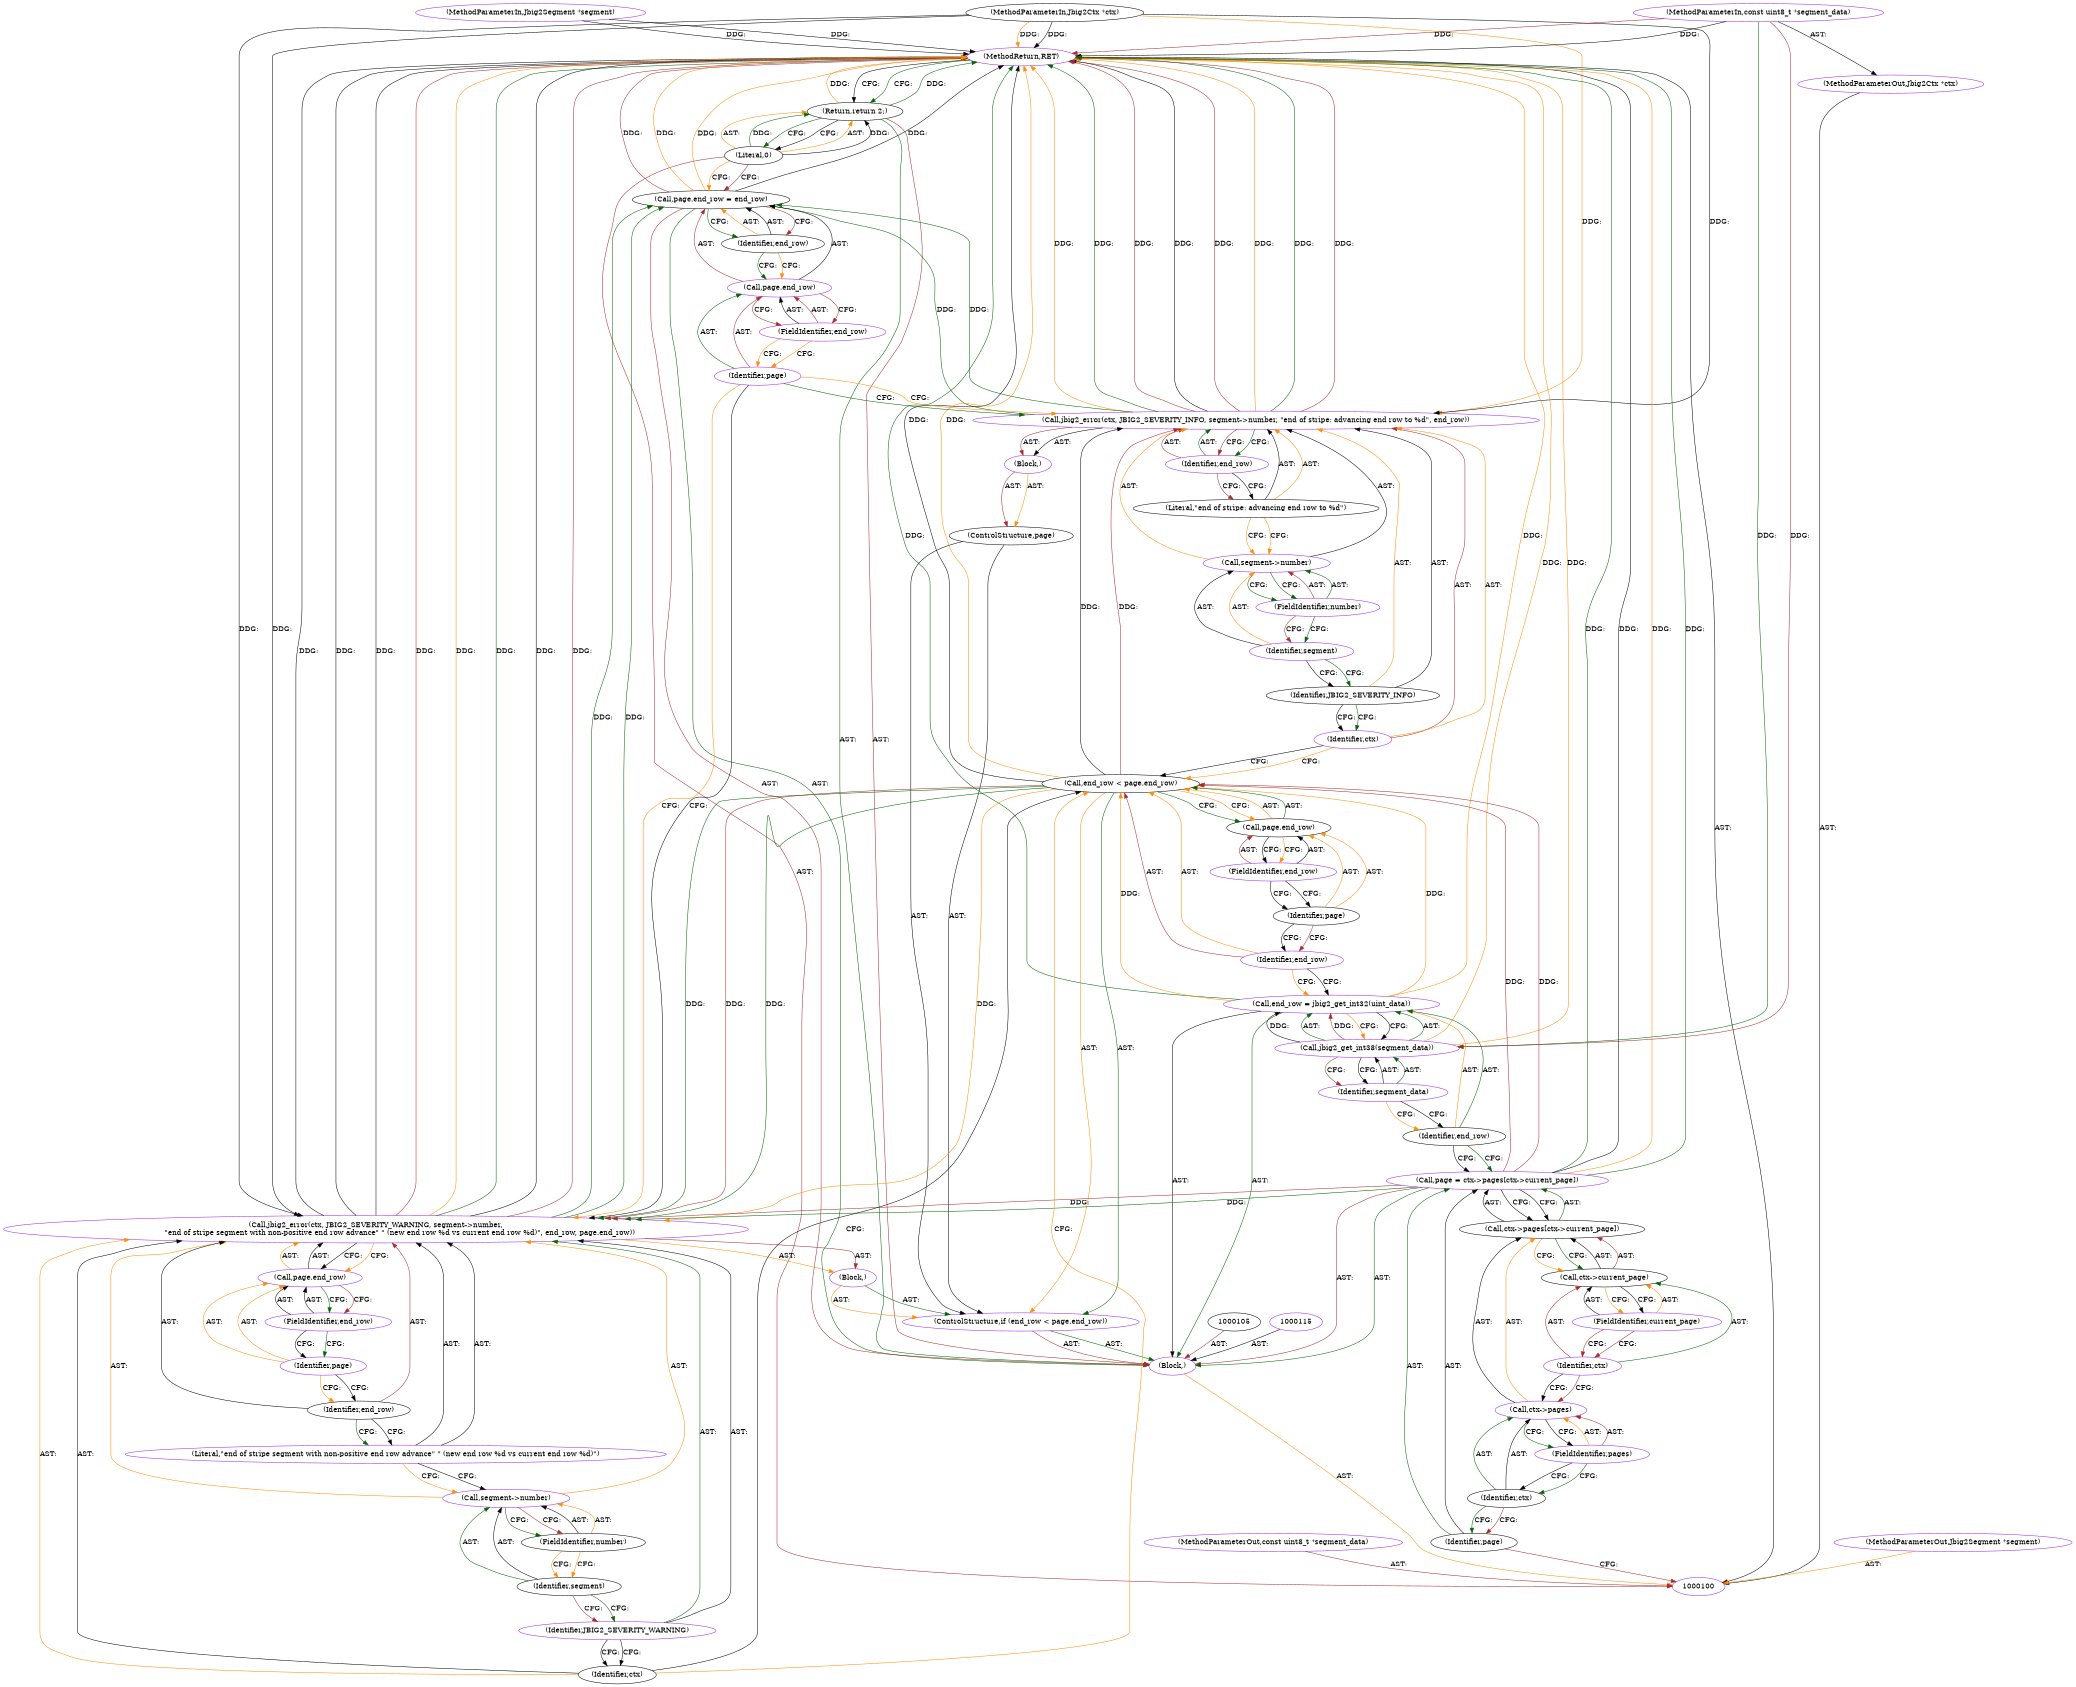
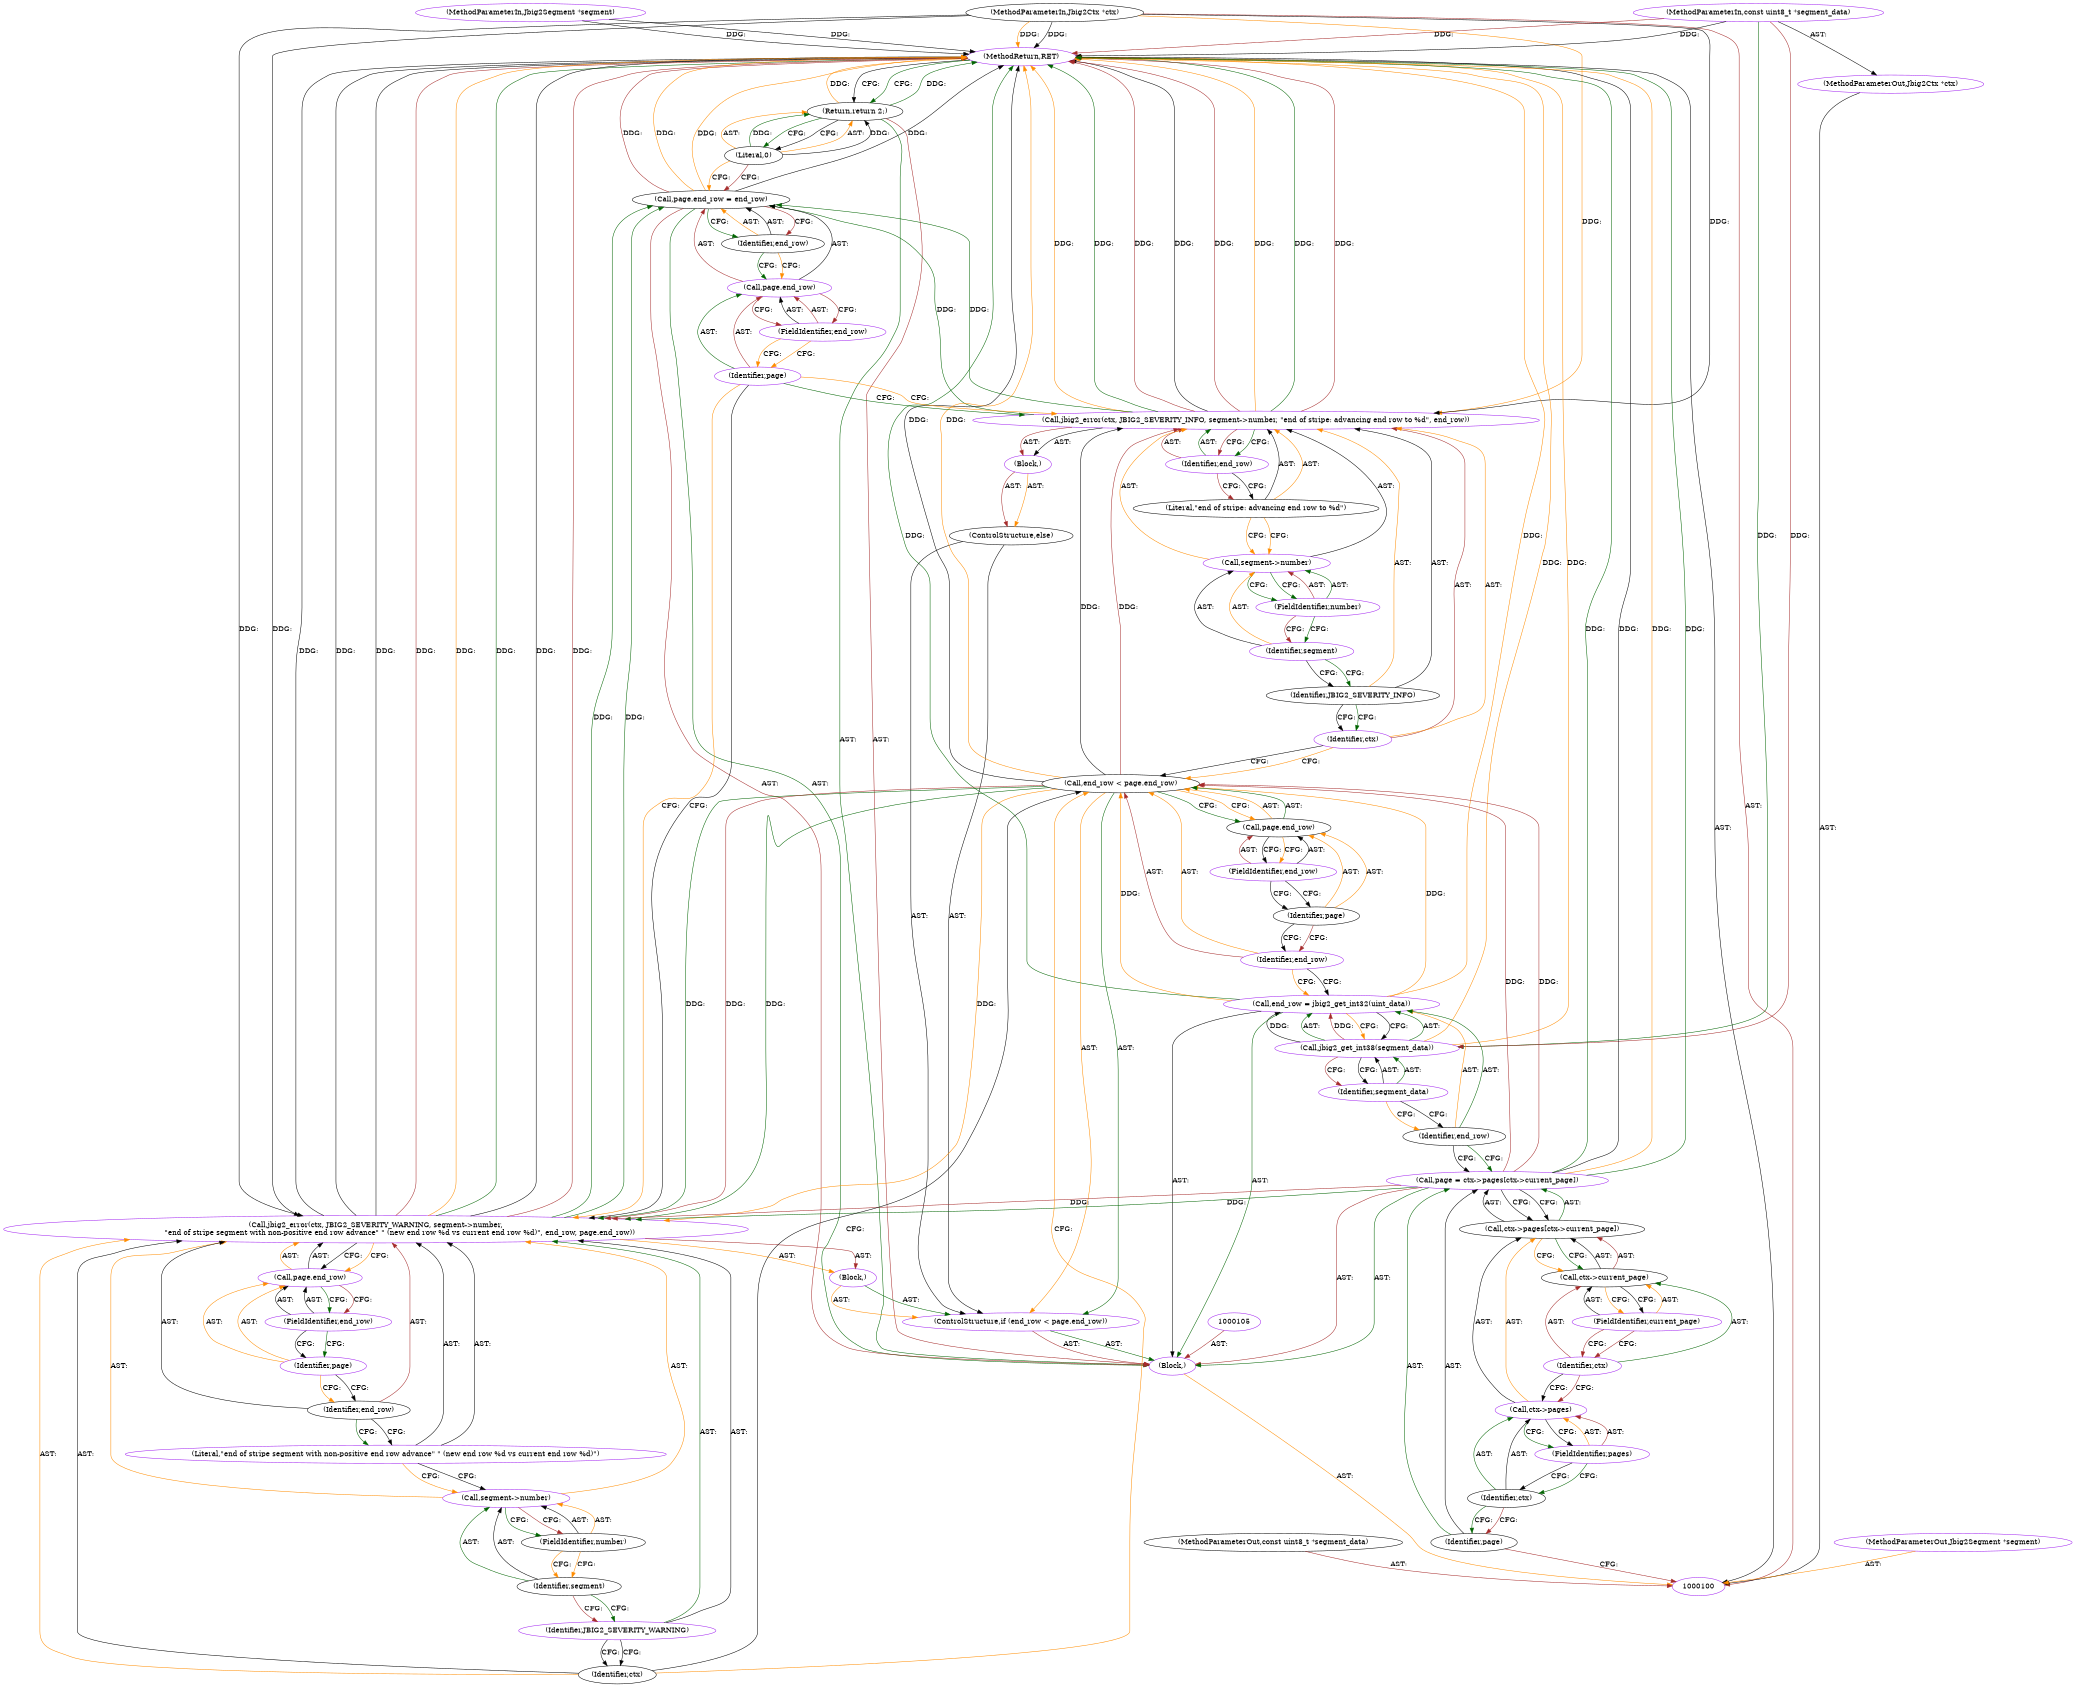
(1011, 536) -> (1011, 536)
(800, 1221) -> (1739, 545)
(1234, 1322) -> (1234, 1322)
(1296, 1322) -> none
(1273, 1542) -> (1273, 1542)
